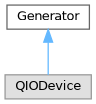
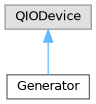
(48, 58) -> (48, 58)
